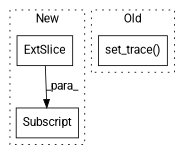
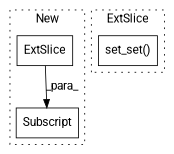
(133, 20) -> (128, 20)
(133, 51) -> (128, 51)
